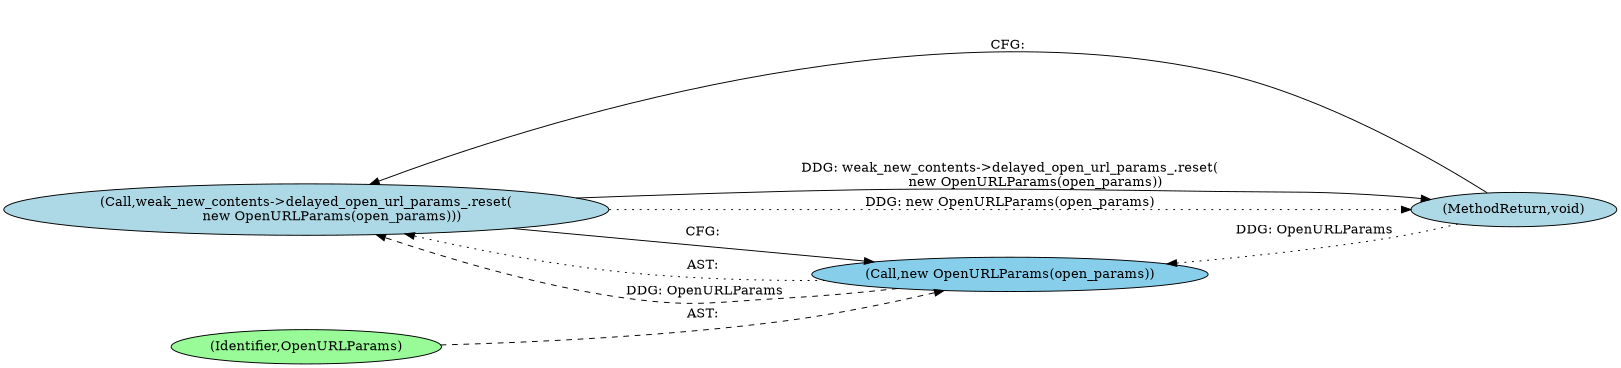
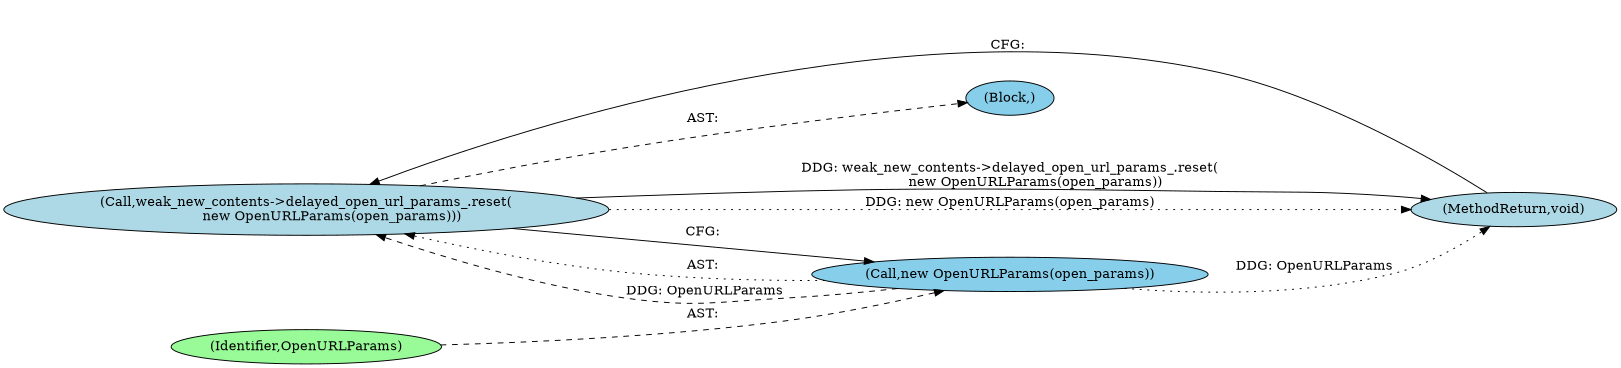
none -> (1010, 98)
(1318, 248) -> (1309, 288)
